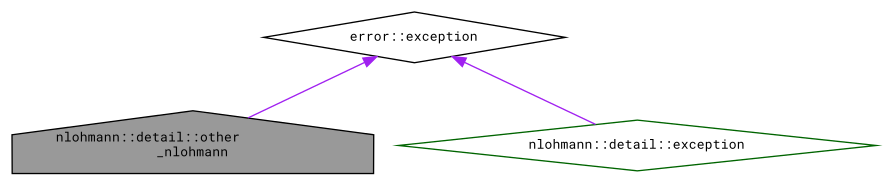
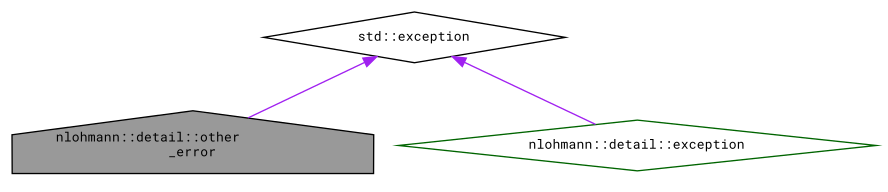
(414, 37) -> (414, 37)
(193, 145) -> (193, 145)
